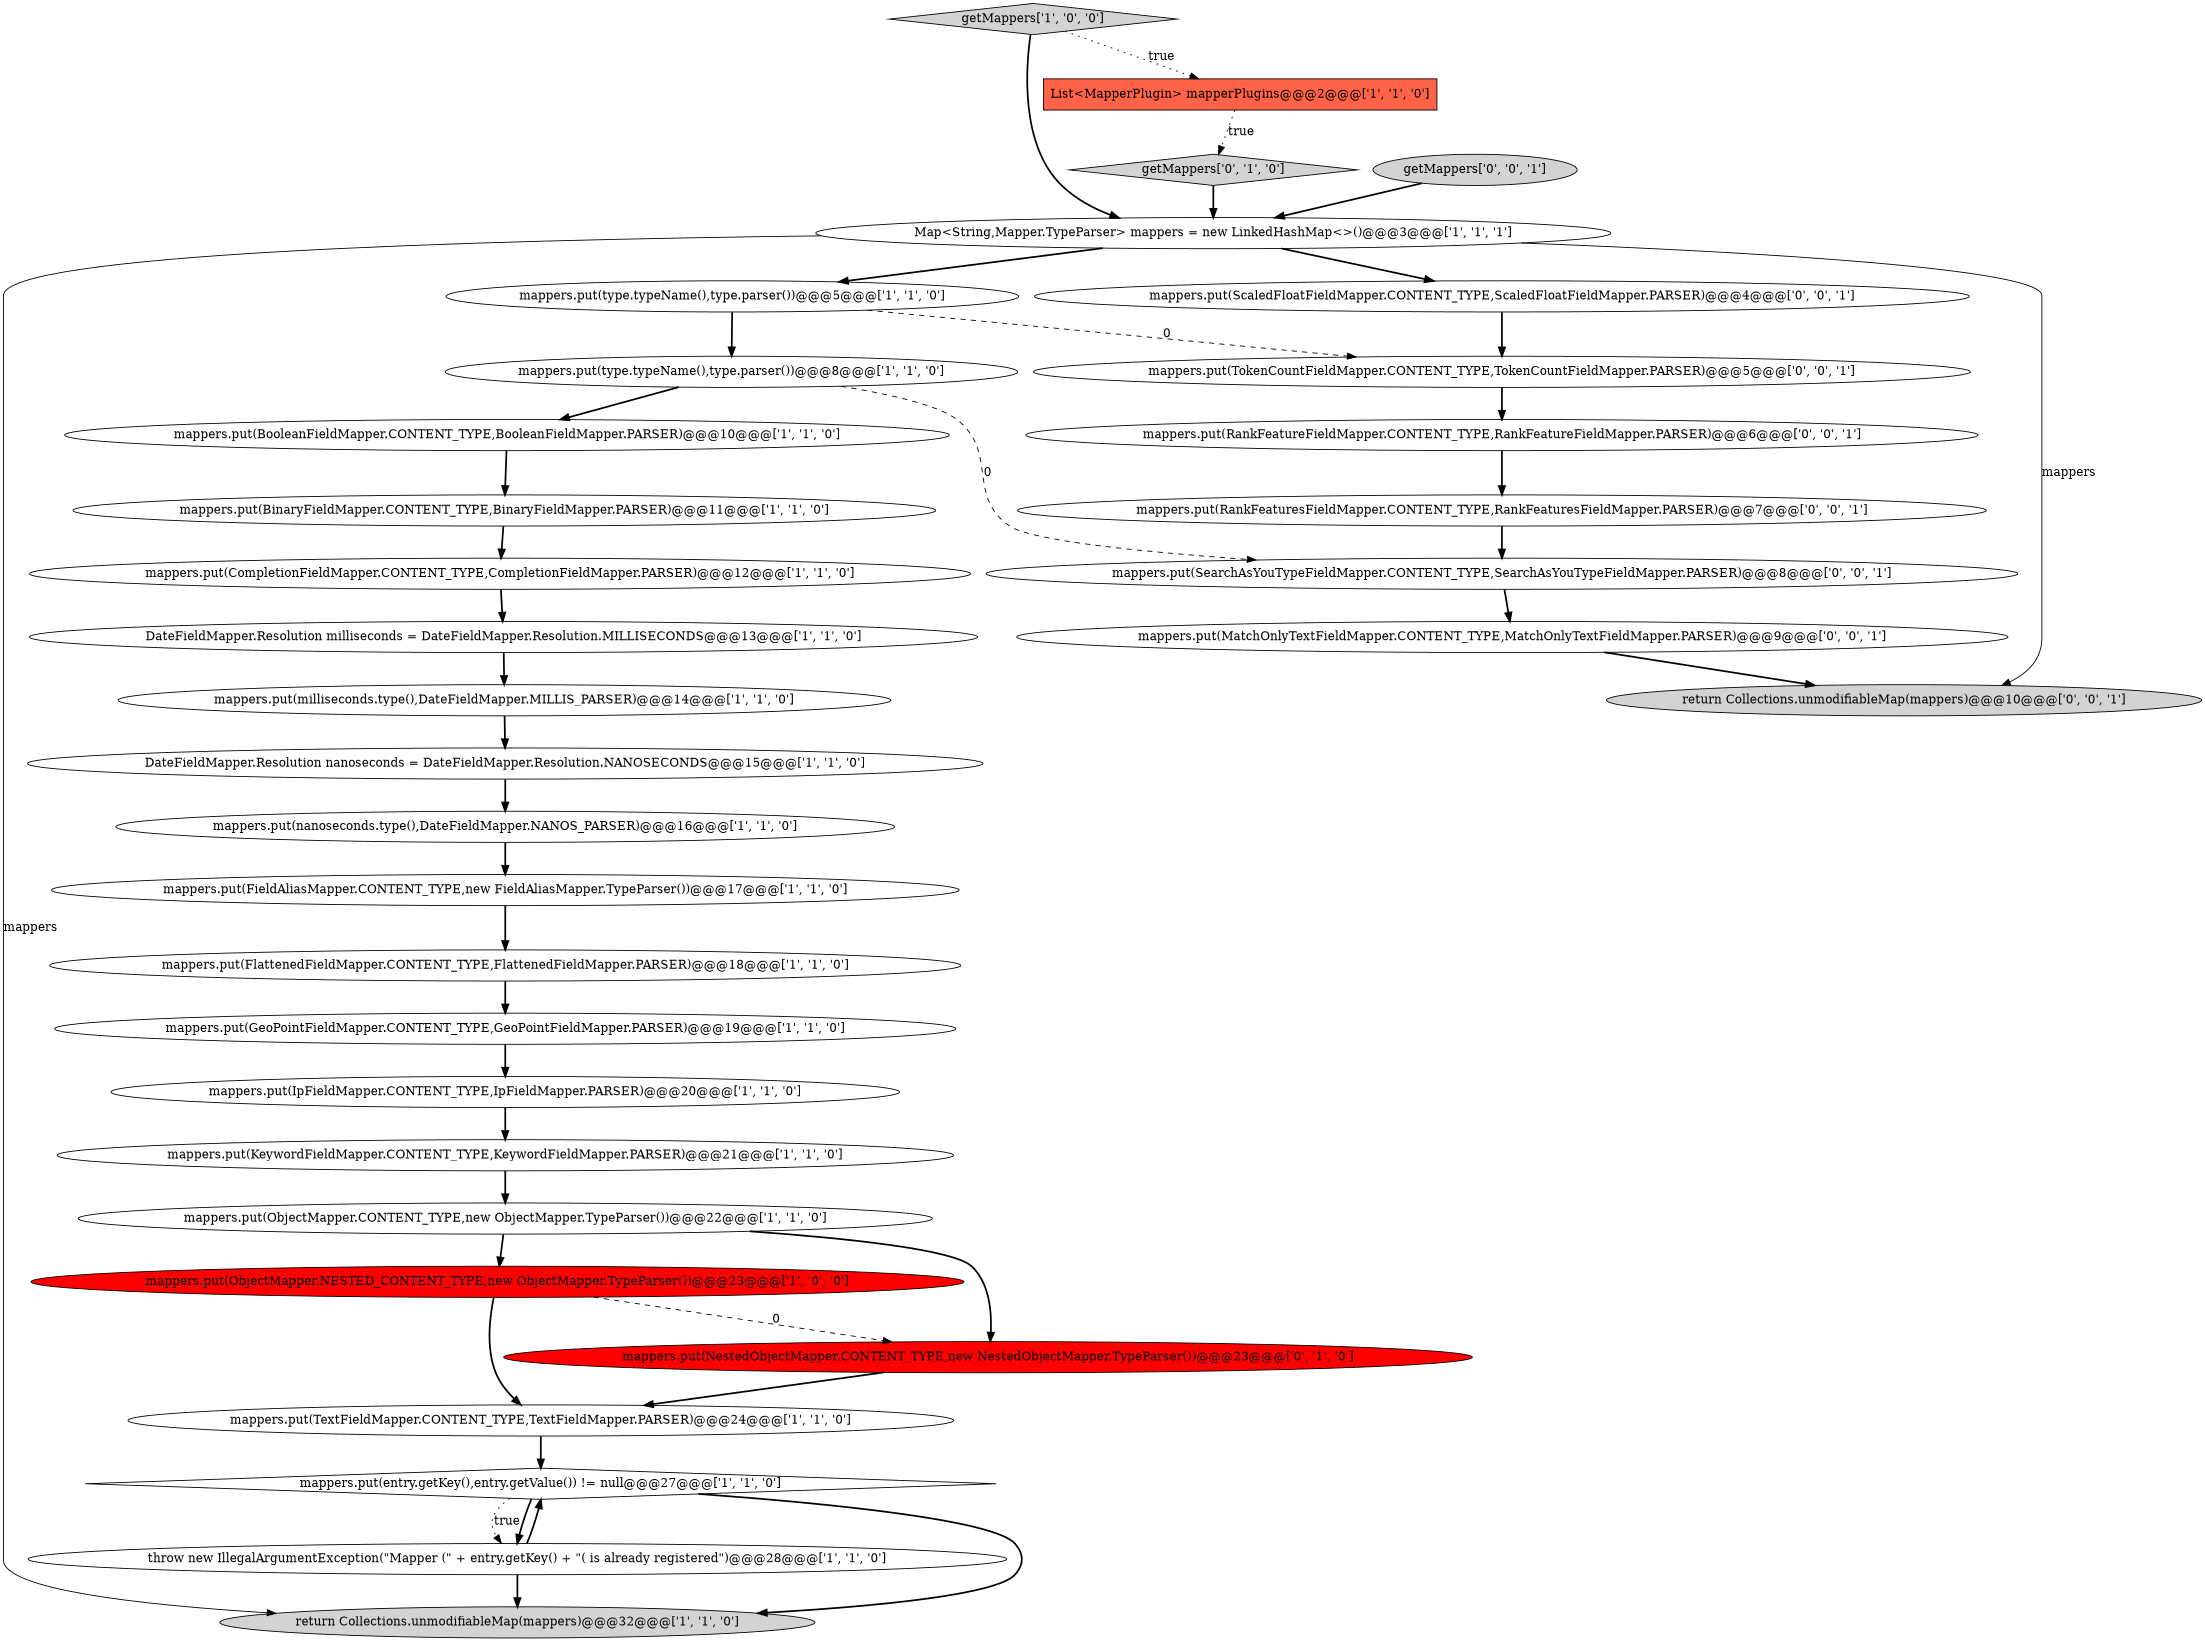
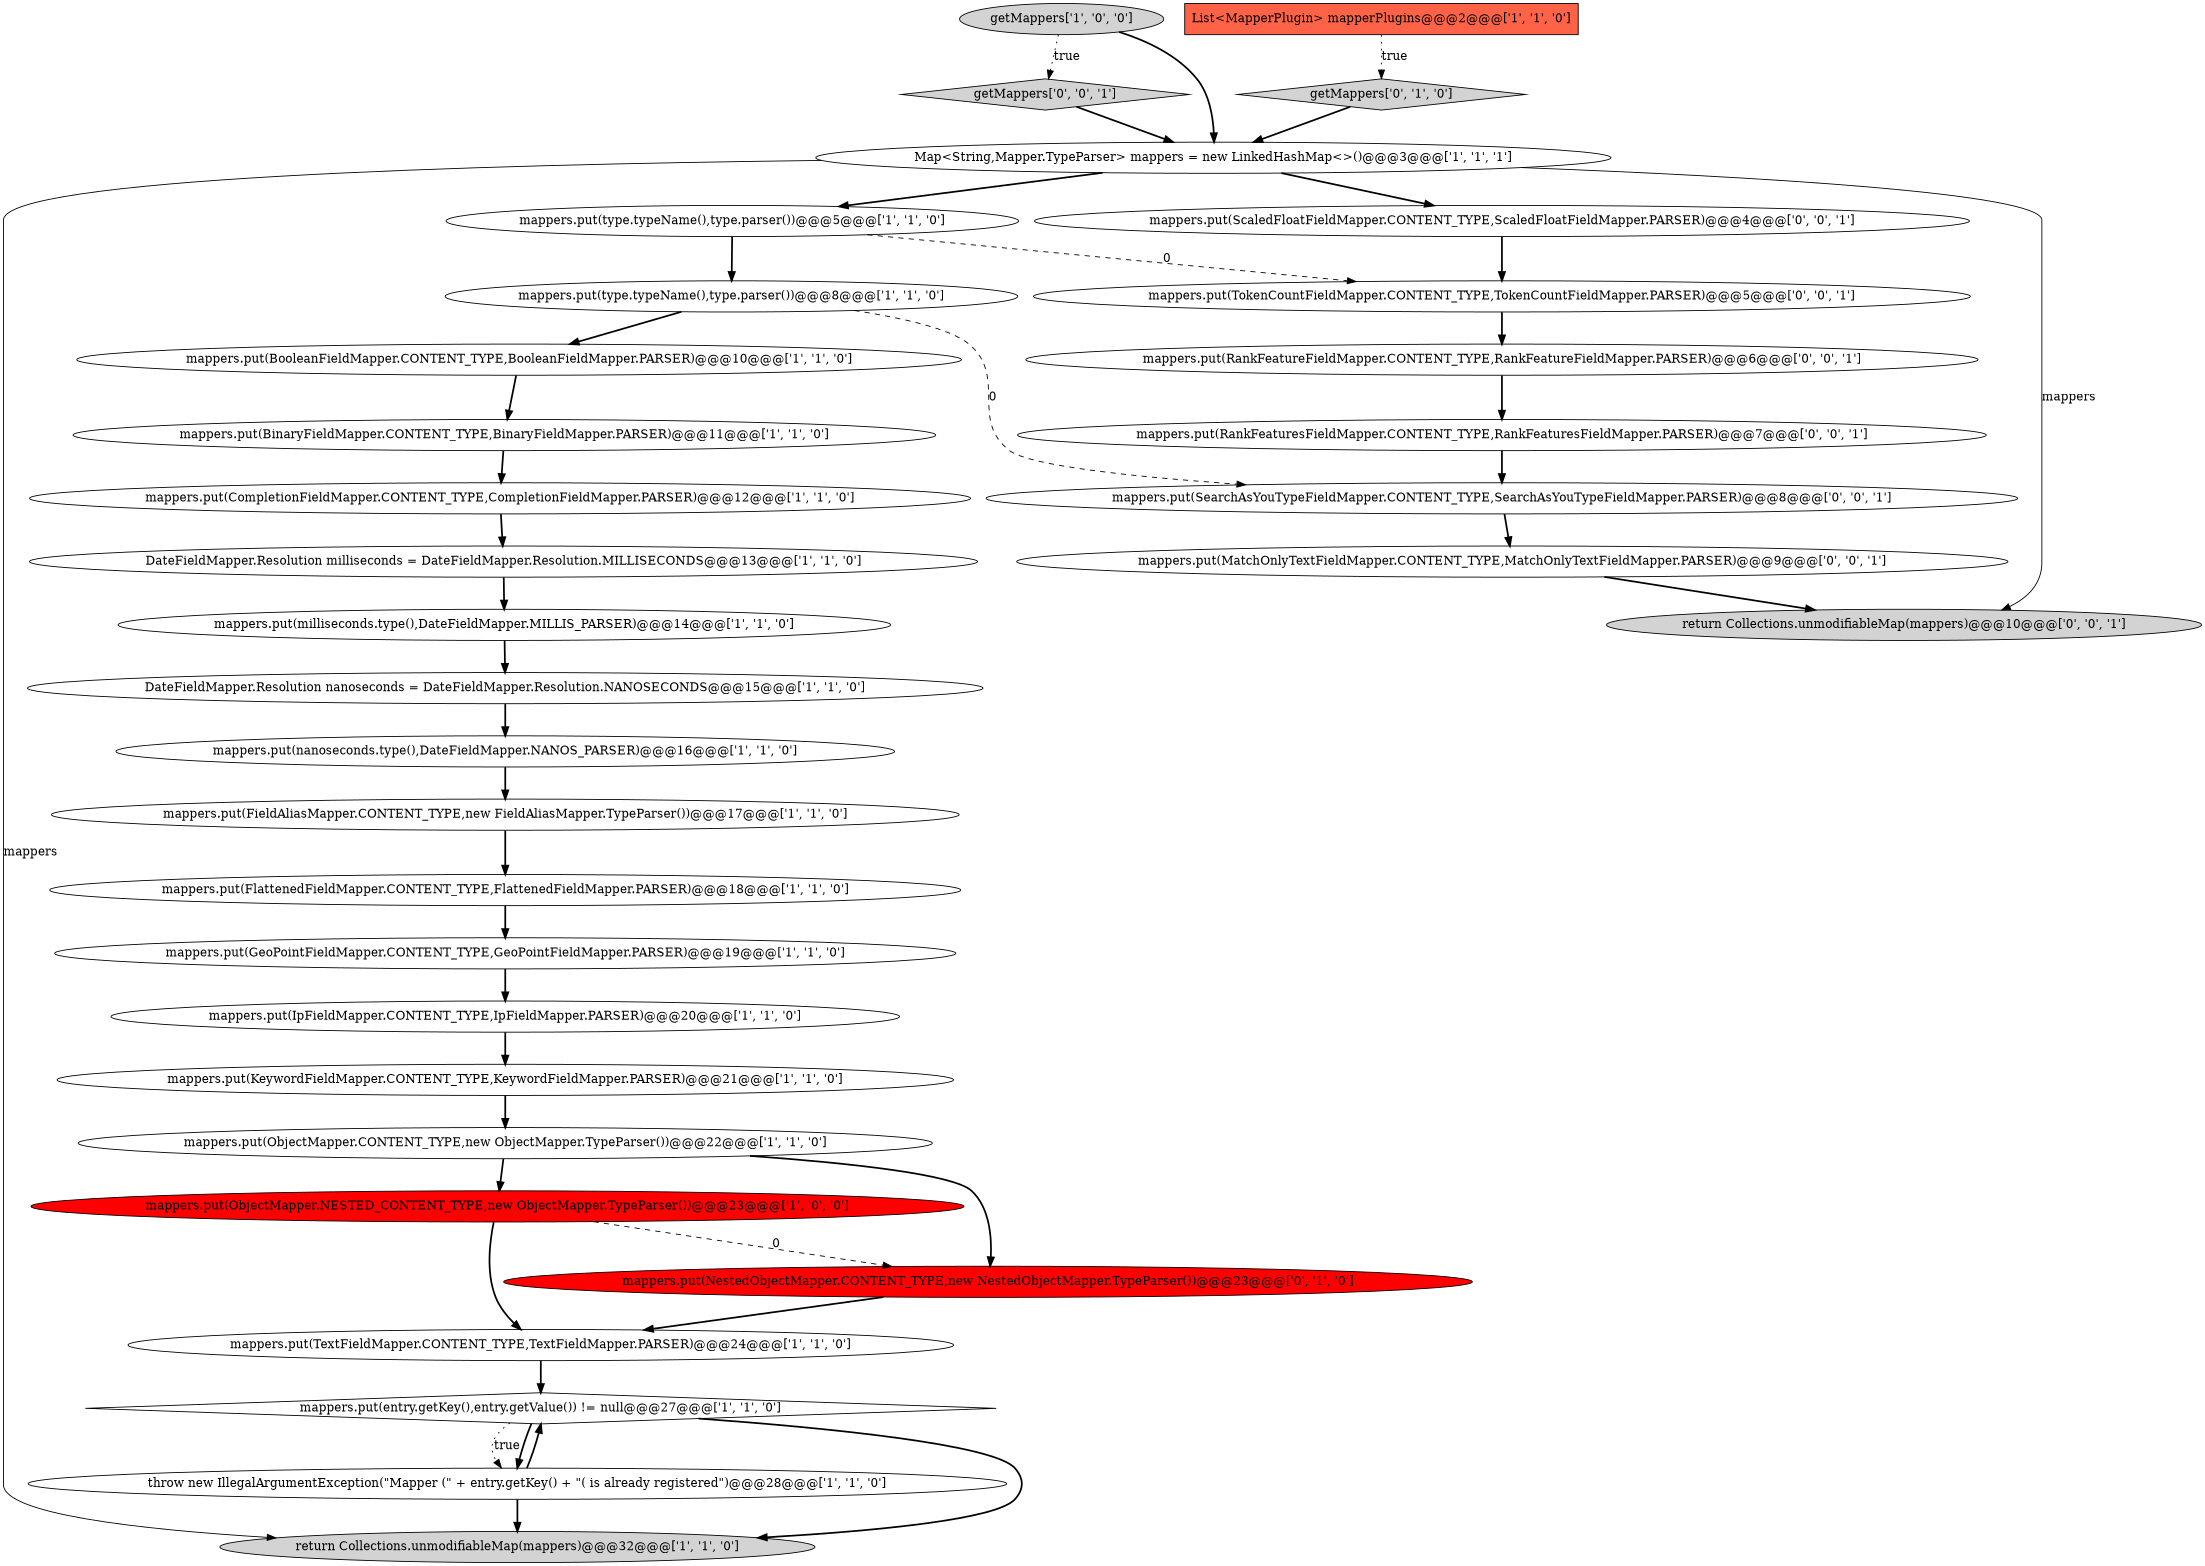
(1033, 19) -> (1062, 19)
(1128, 54) -> (1054, 53)
(1475, 170) -> (1045, 94)
